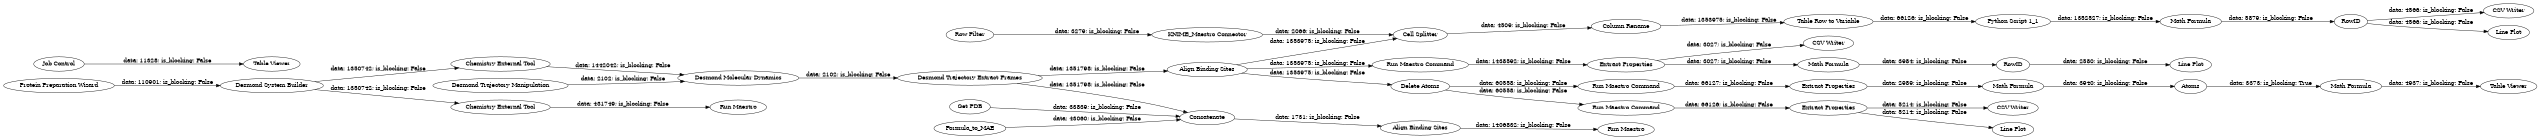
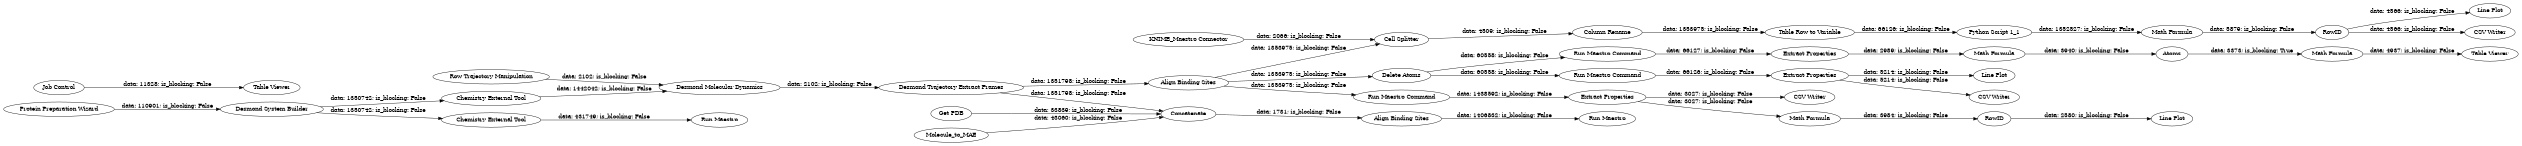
(970, 35) -> none
(500, 86) -> (491, 77)
(970, 128) -> (951, 135)
